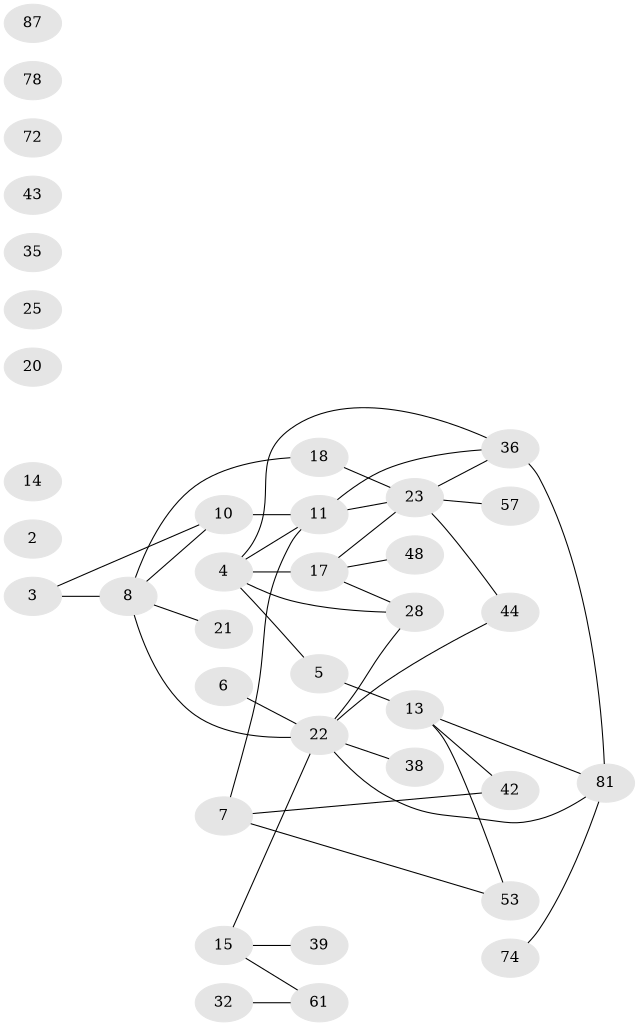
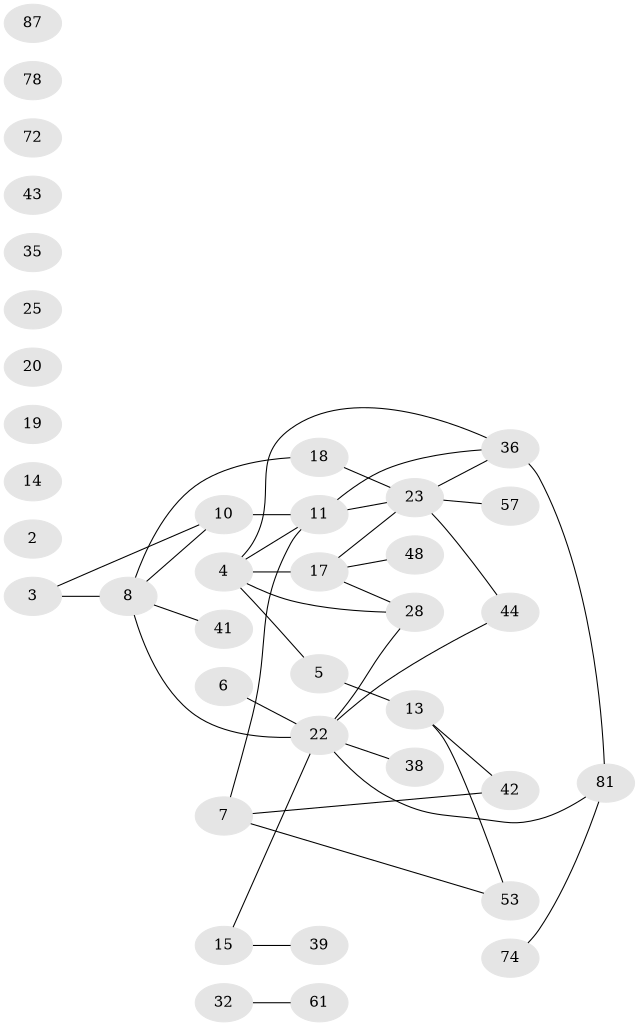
none -> (33, 424)
(224, 629) -> (224, 629)
(510, 747) -> none
(272, 974) -> none
